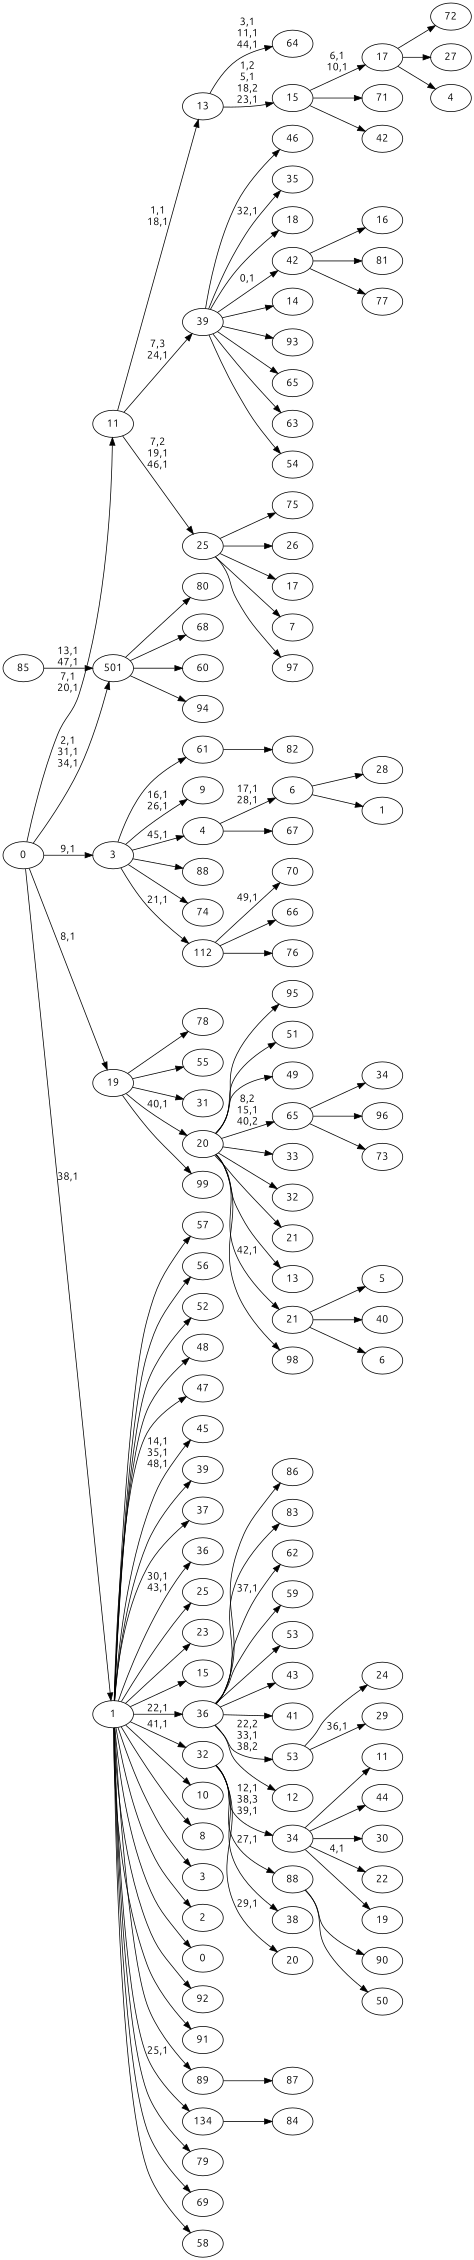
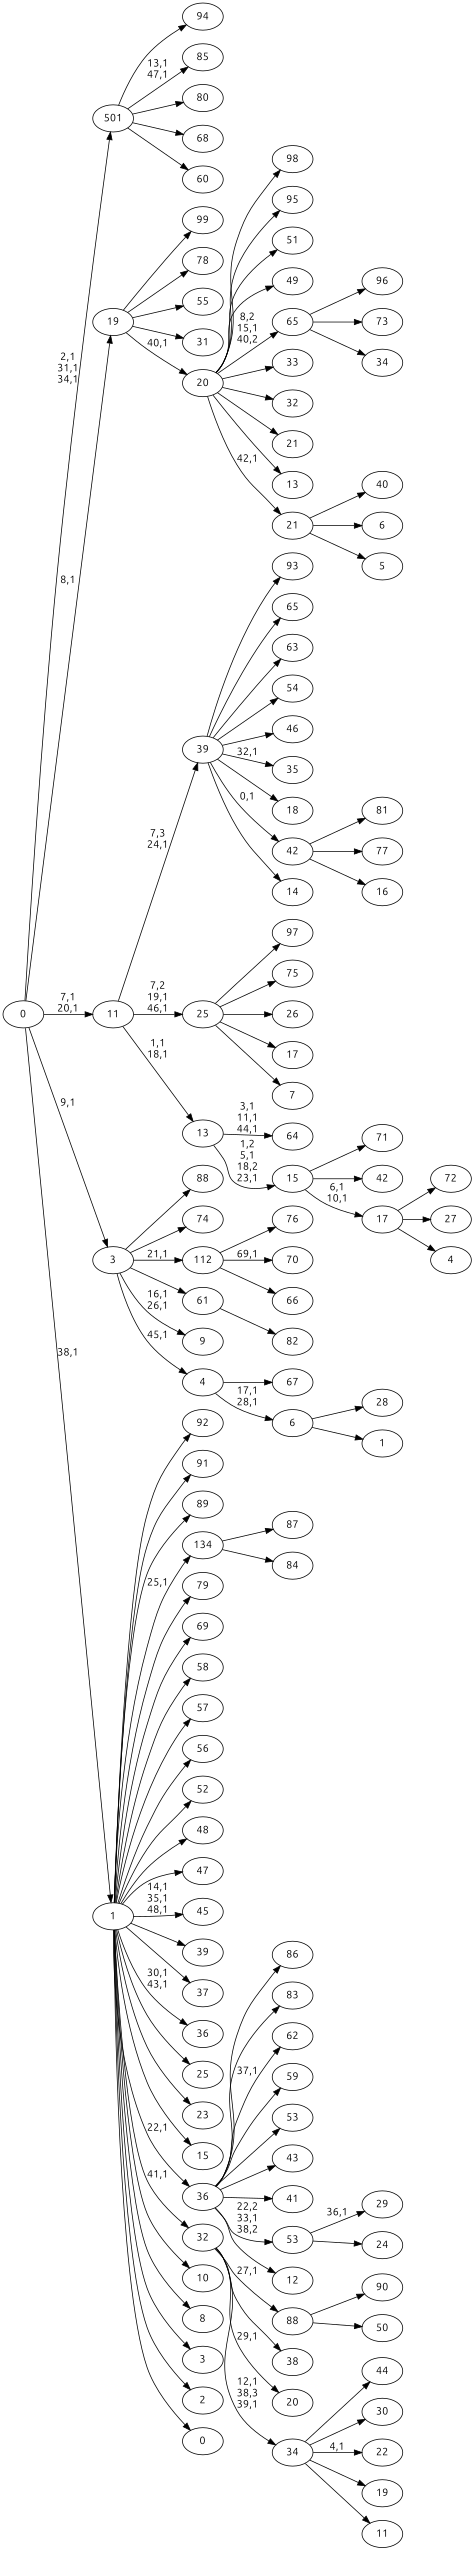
(64, 668) -> (155, 90)
(248, 898) -> (248, 1255)
(244, 2081) -> (244, 1536)
